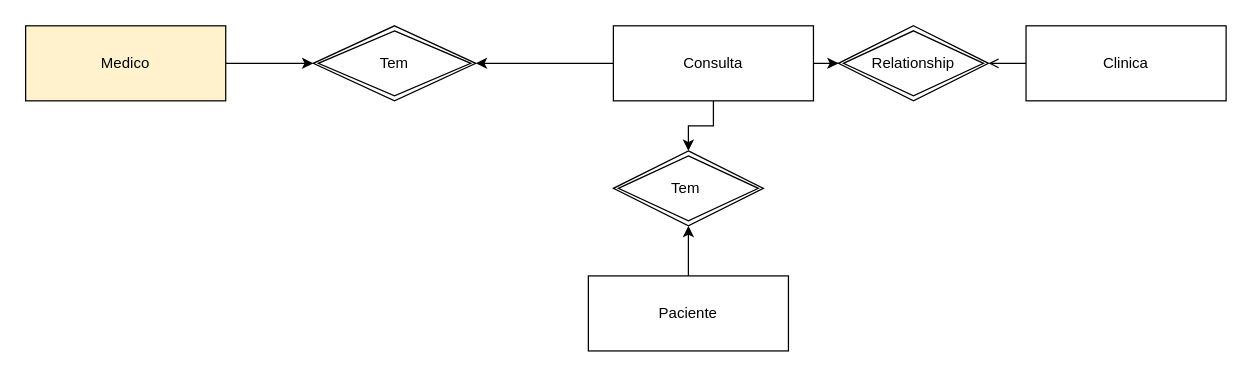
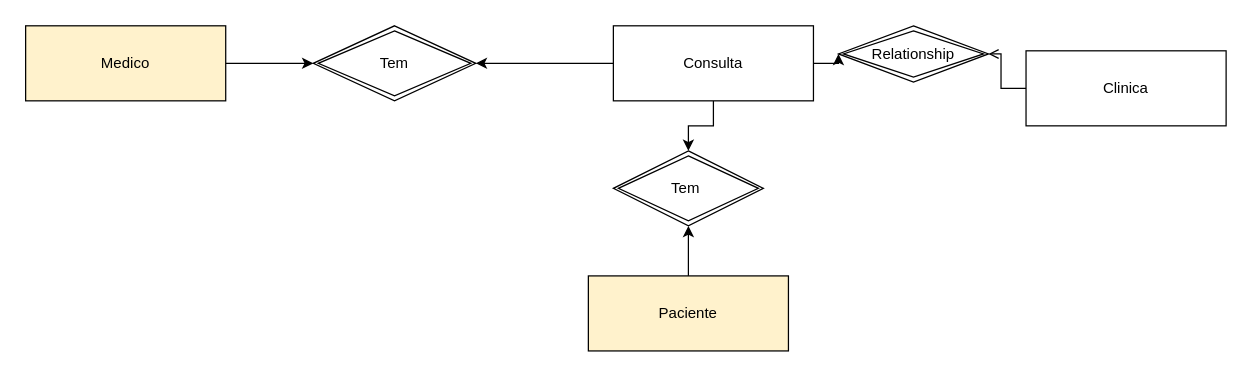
(913, 63) -> (913, 54)
(1126, 63) -> (1126, 88)
(688, 313) -> (688, 313)
